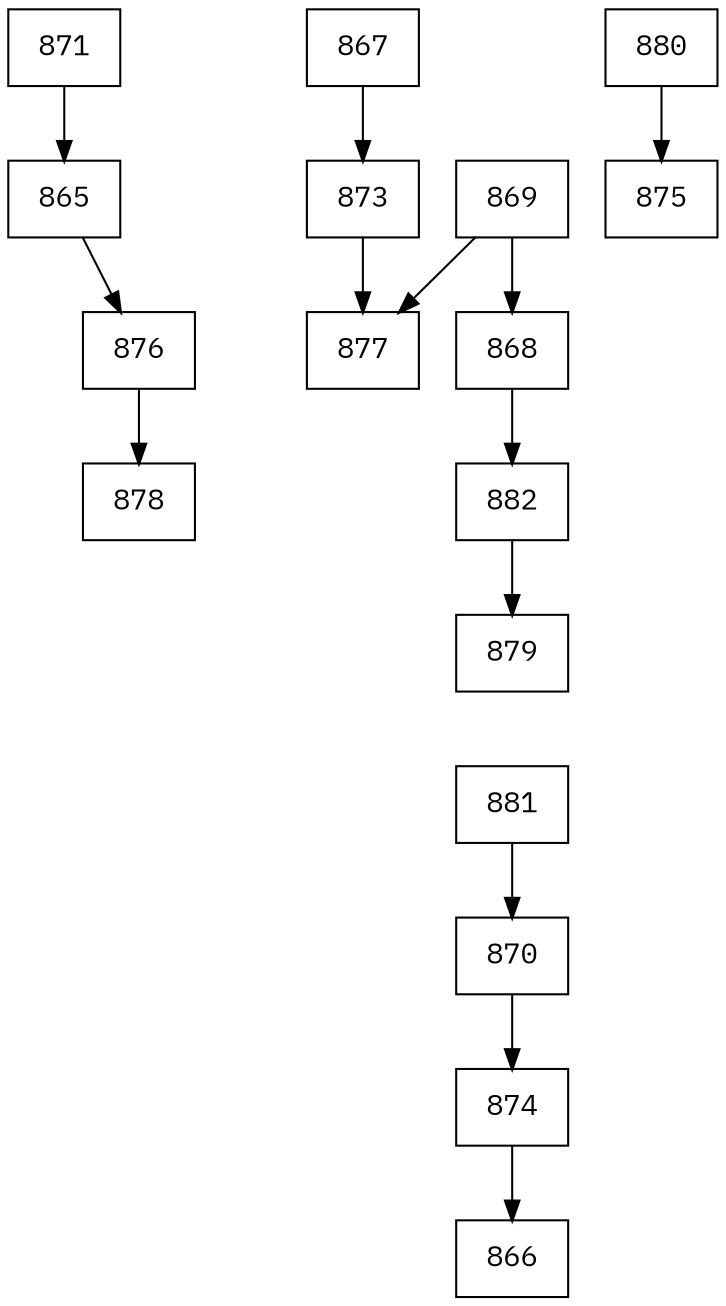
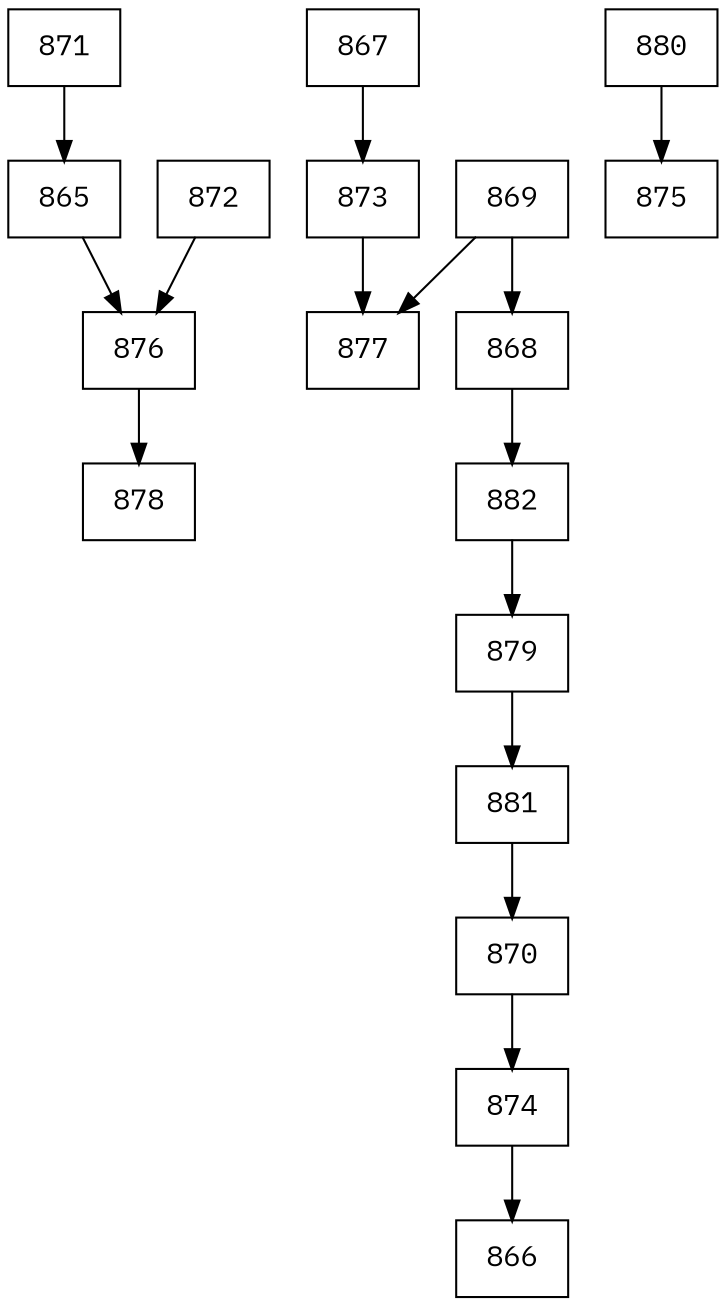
none -> (214, 199)
none -> (512, 719)
